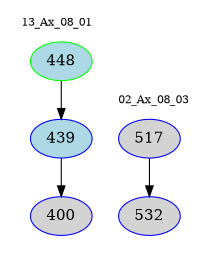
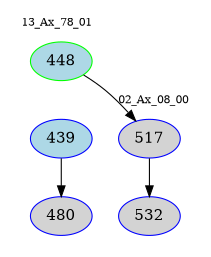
(57, 23) -> (57, 23)
(61, 95) -> (117, 101)
(154, 101) -> (154, 101)
(61, 216) -> (61, 216)
